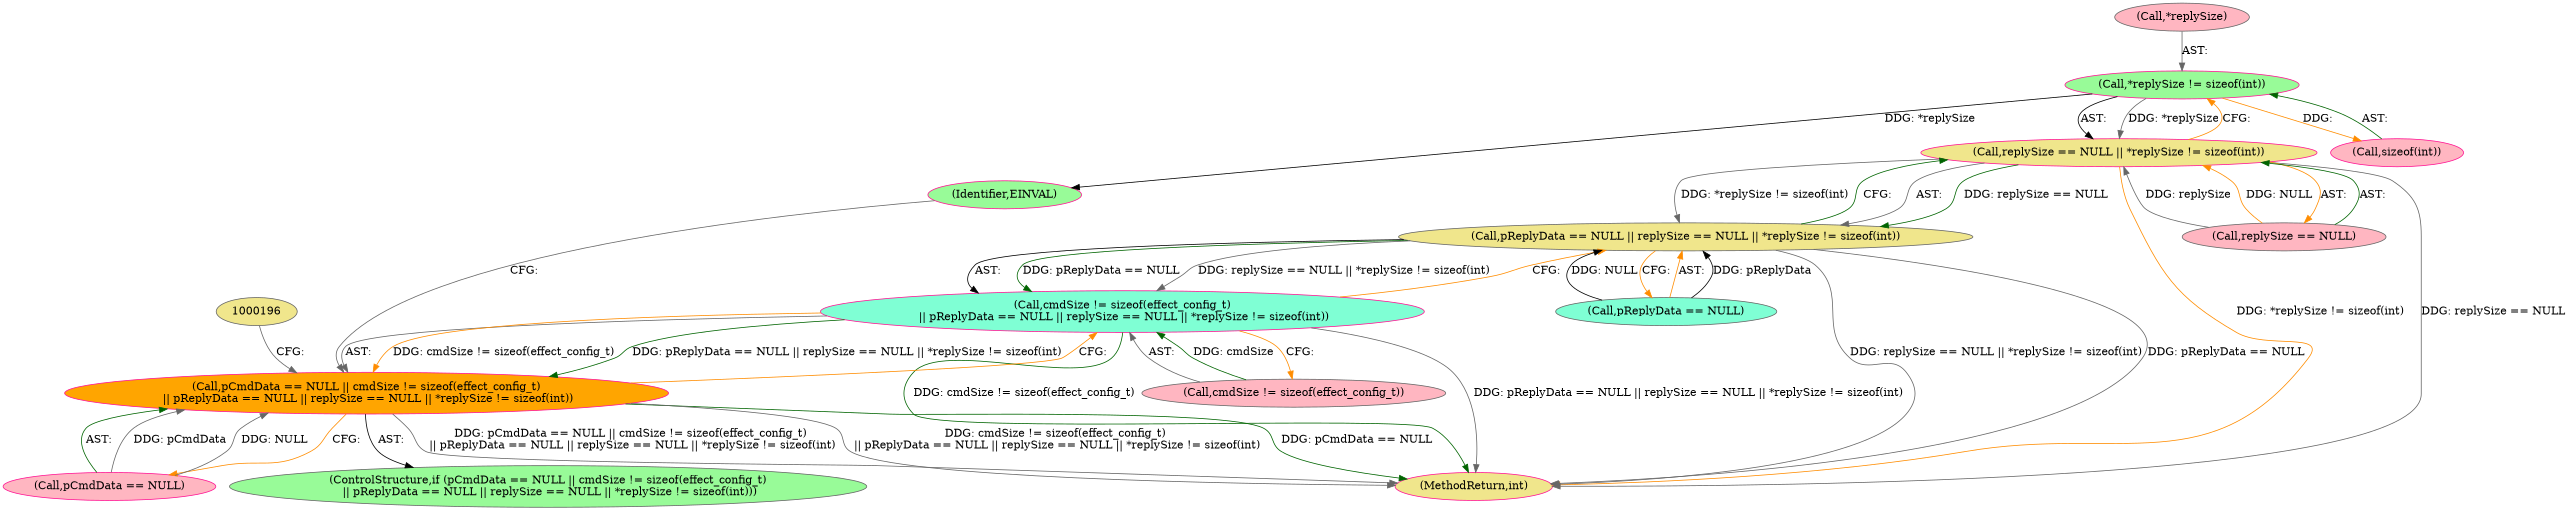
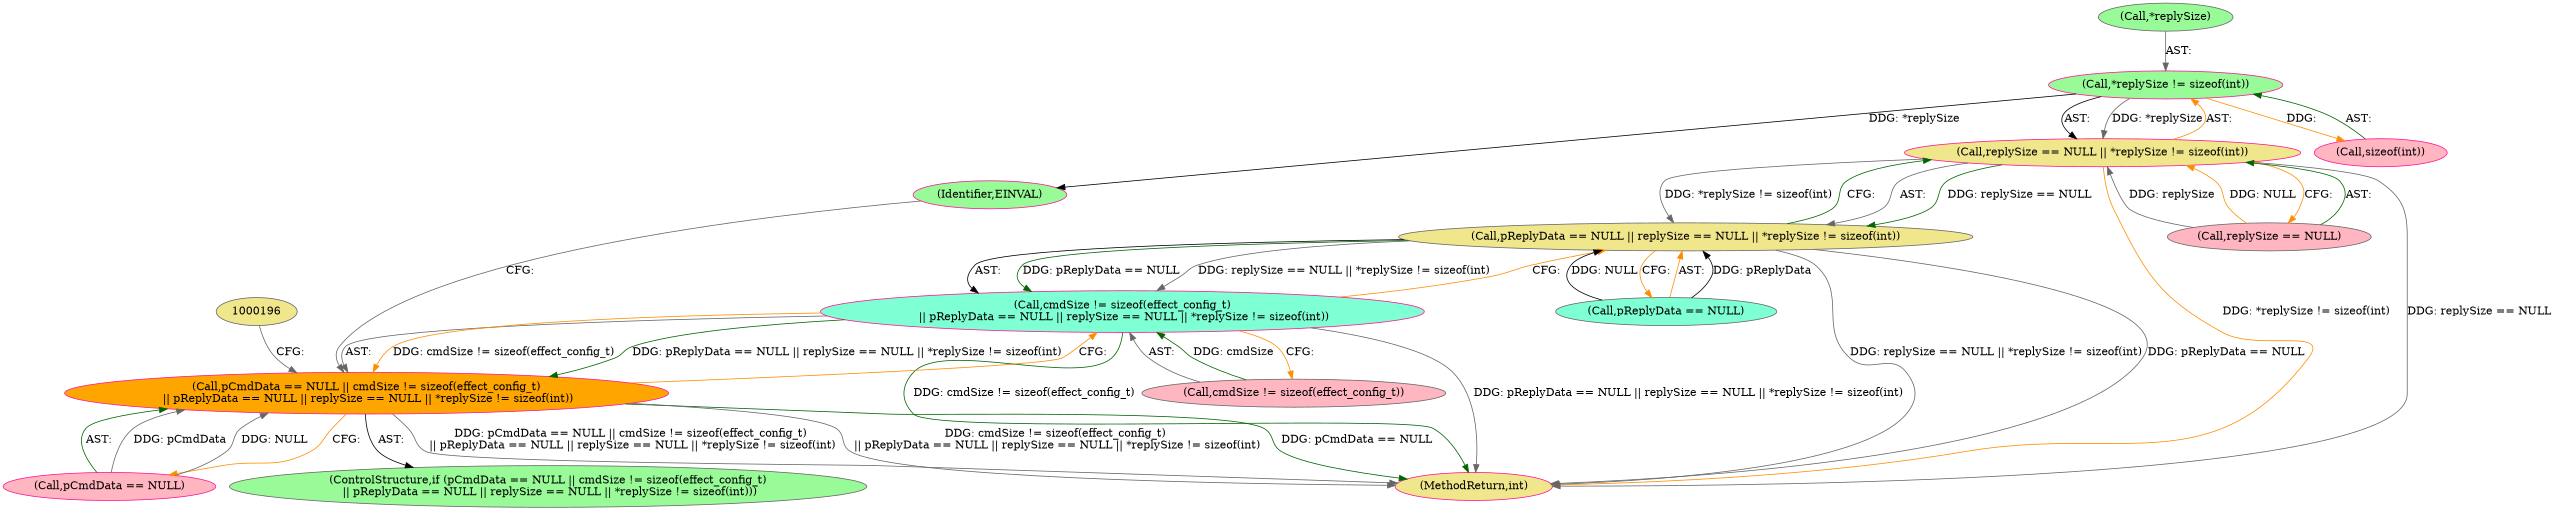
(2182, 17) -> (2166, 17)
(2239, 119) -> (2221, 119)
(2336, 195) -> (2320, 195)
